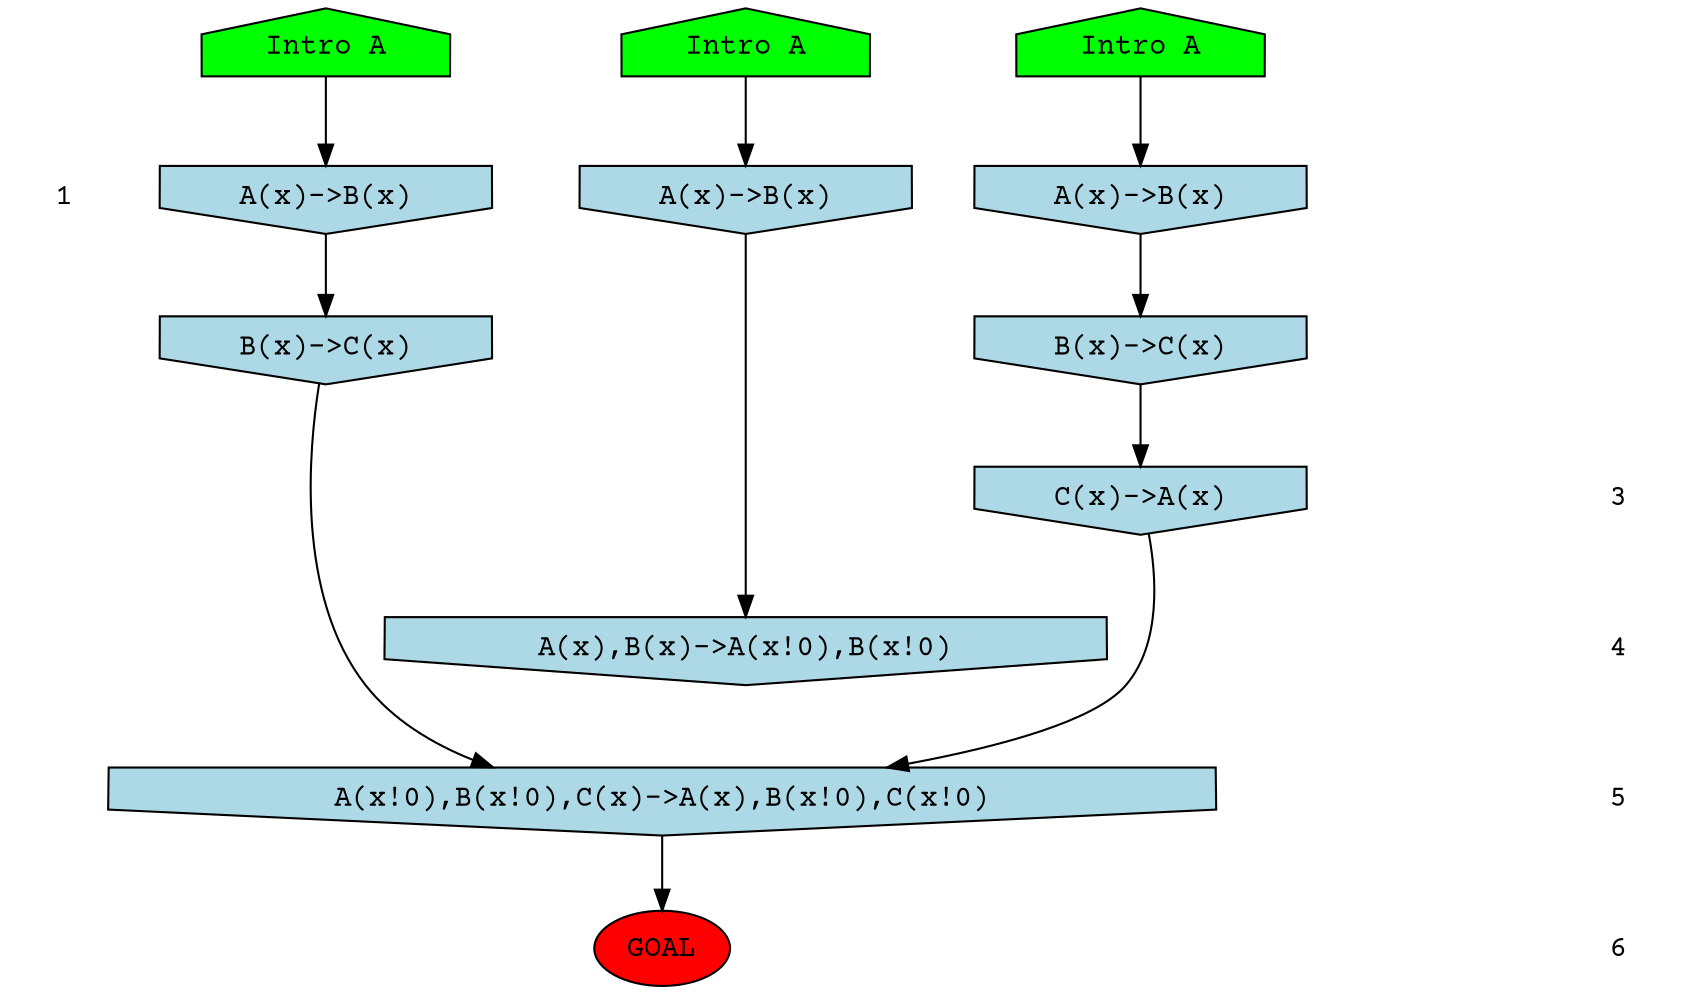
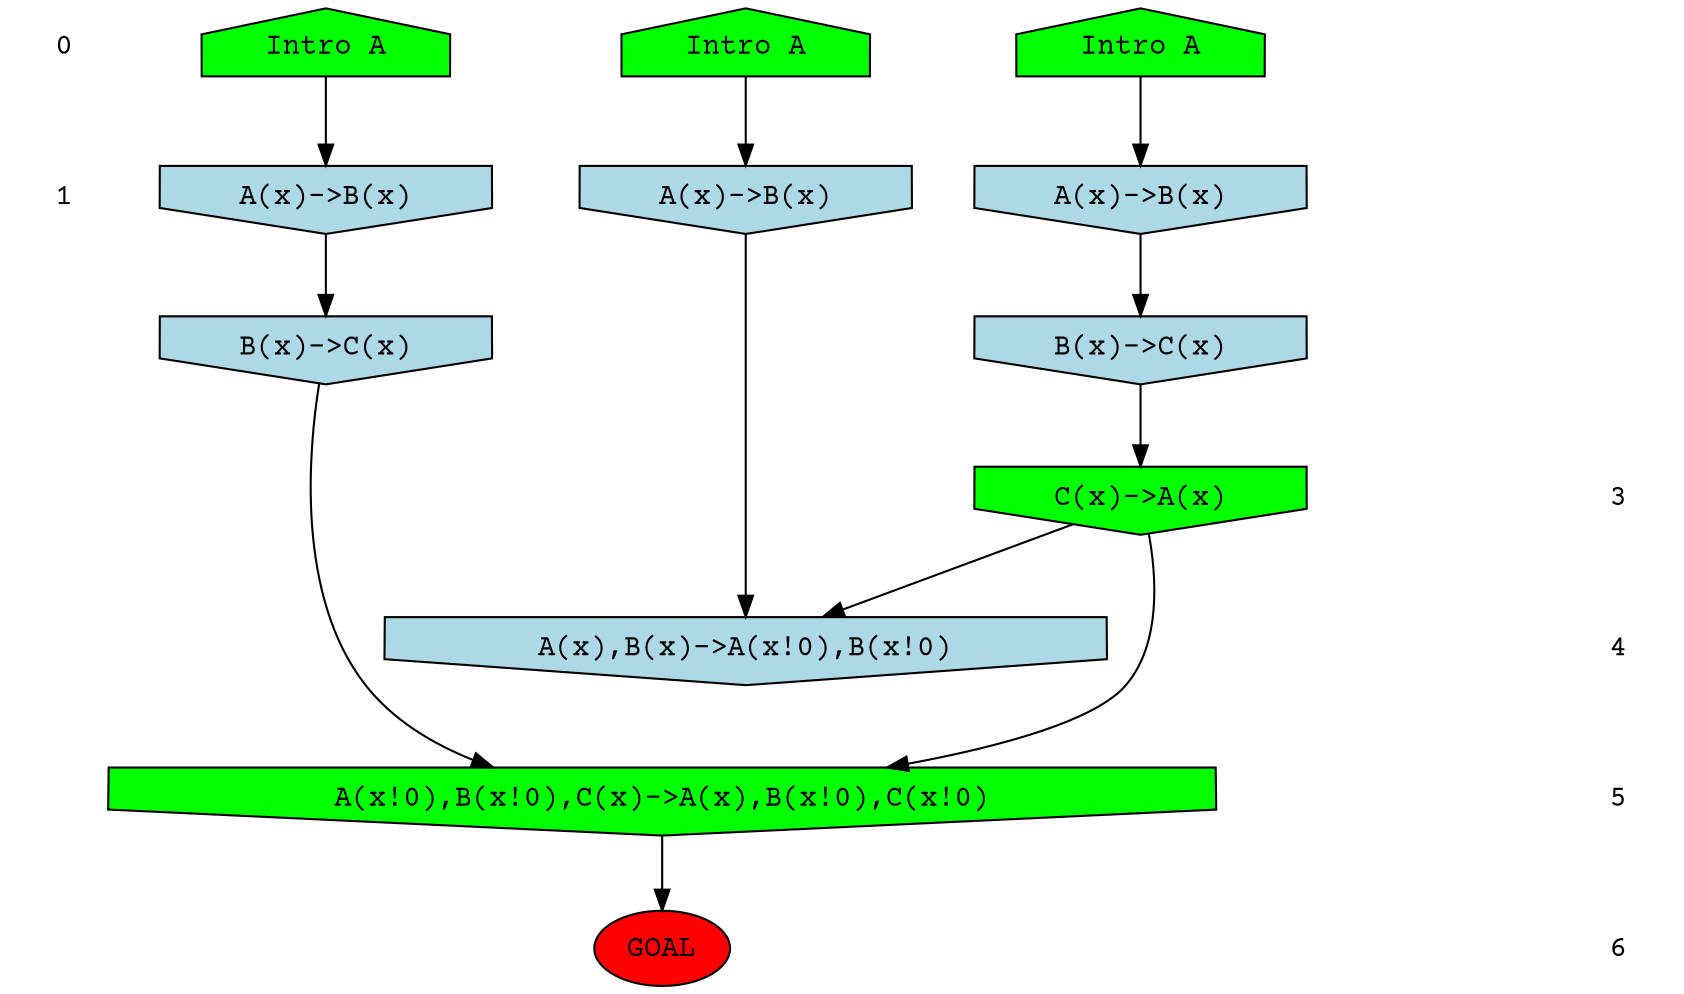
none -> (65, 46)
(1141, 497) -> (1141, 497)
none -> (958, 567)
(662, 798) -> (662, 798)
